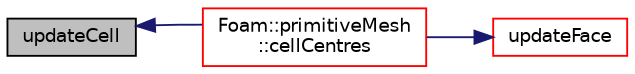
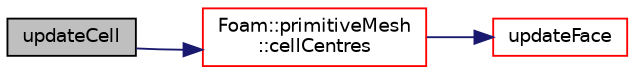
(179, 25) -> (160, 49)
